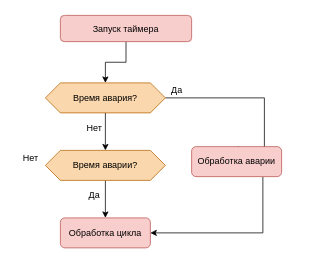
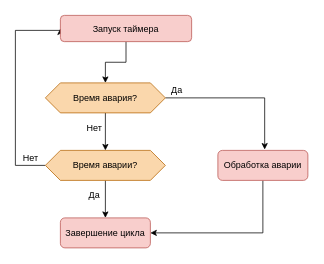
none -> (15, 89)
(237, 162) -> (263, 165)
(105, 233) -> (105, 233)
